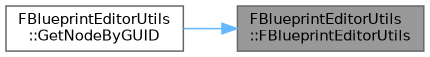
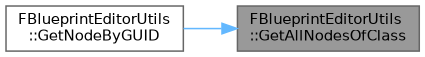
(331, 29) -> (328, 29)
